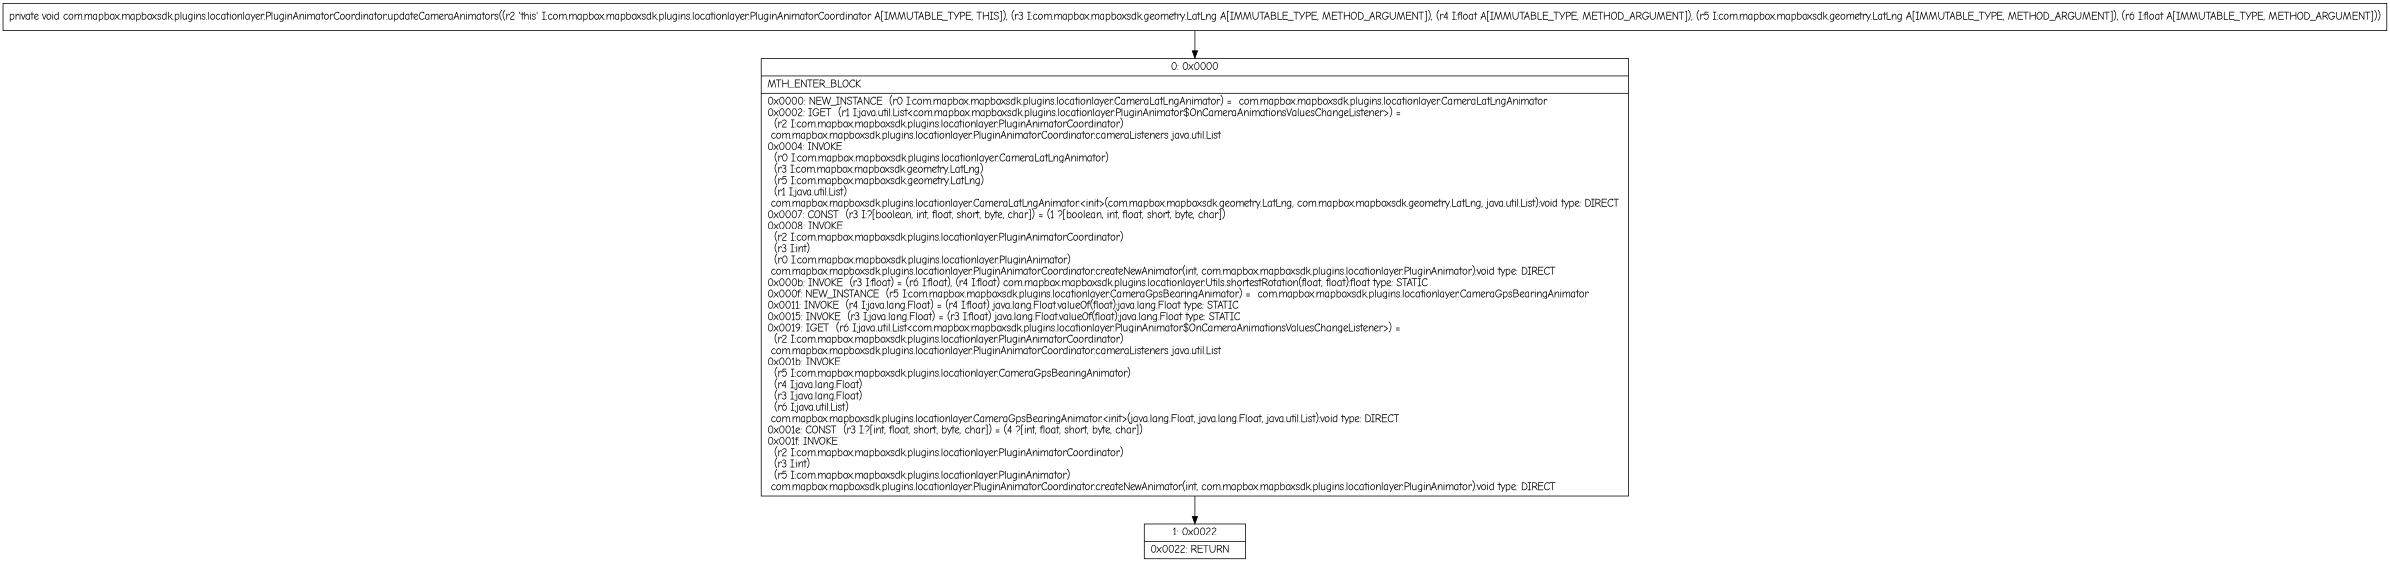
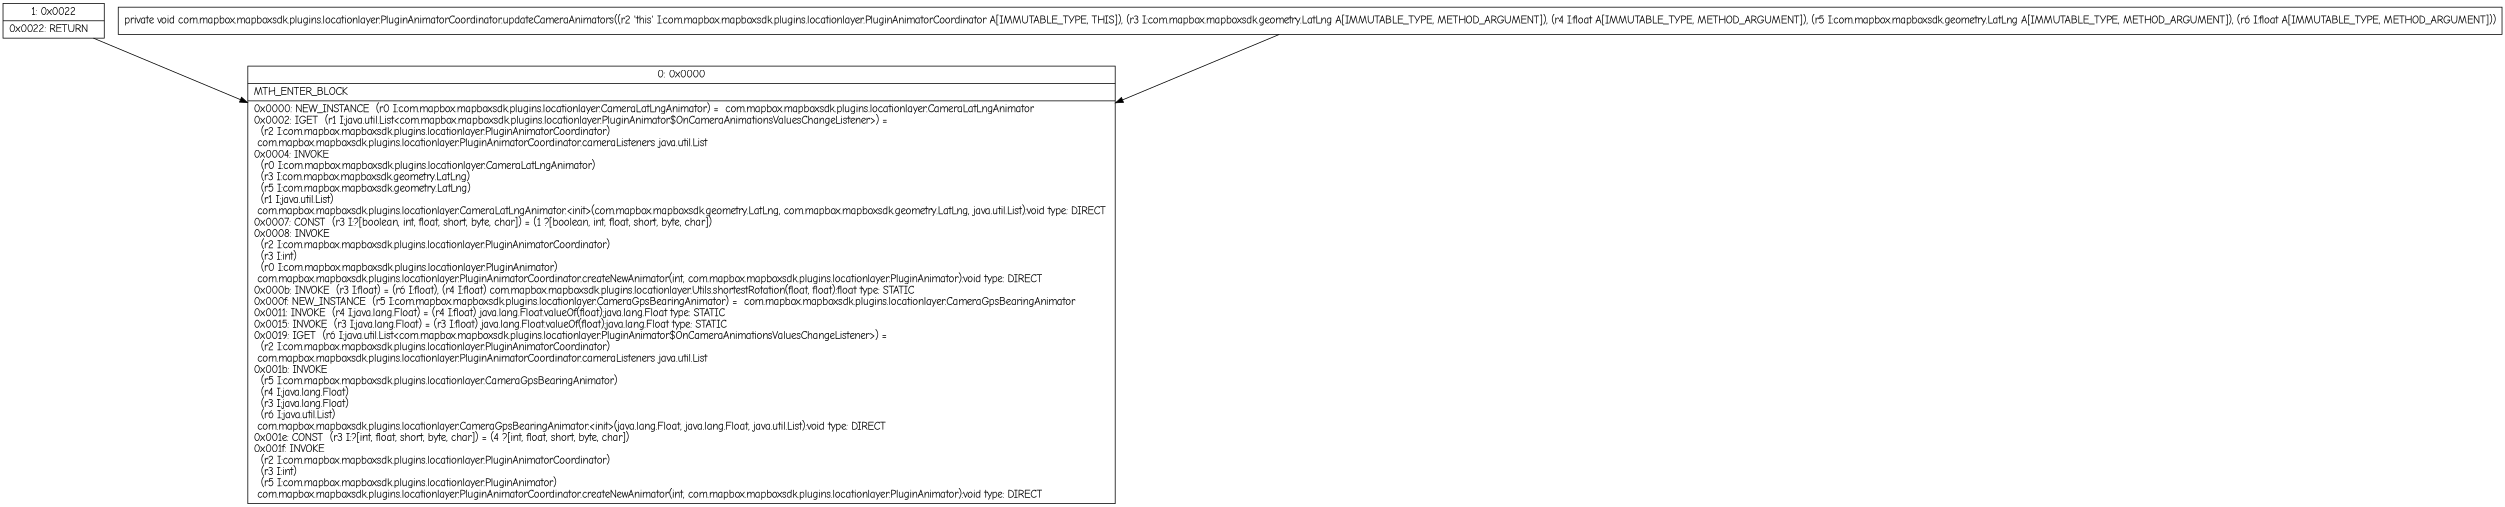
(1195, 506) -> (167, 69)
